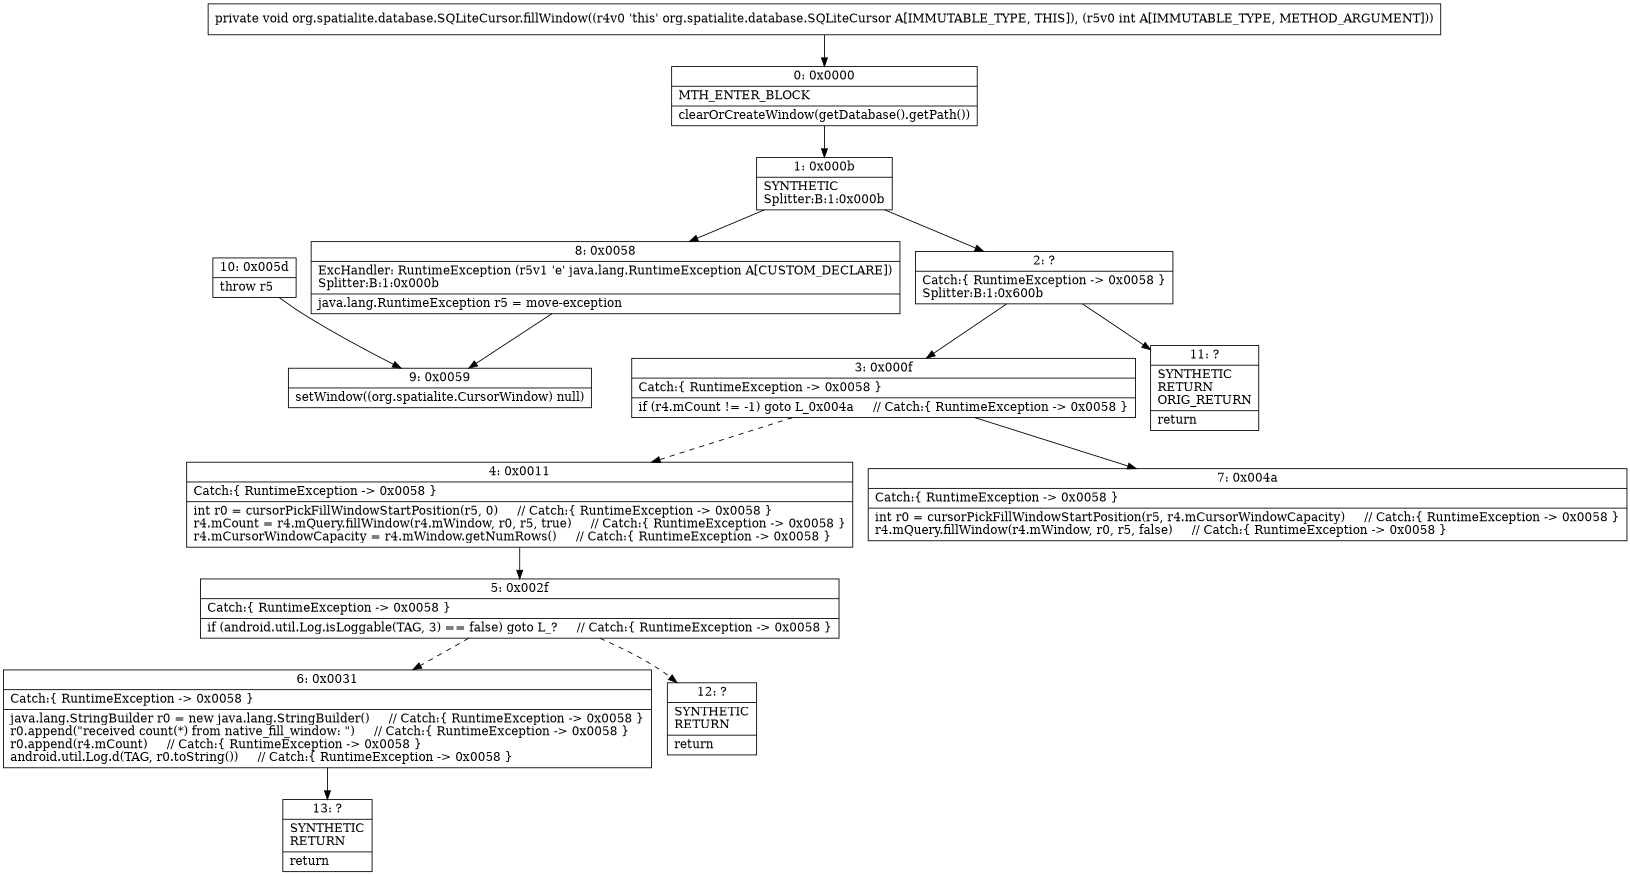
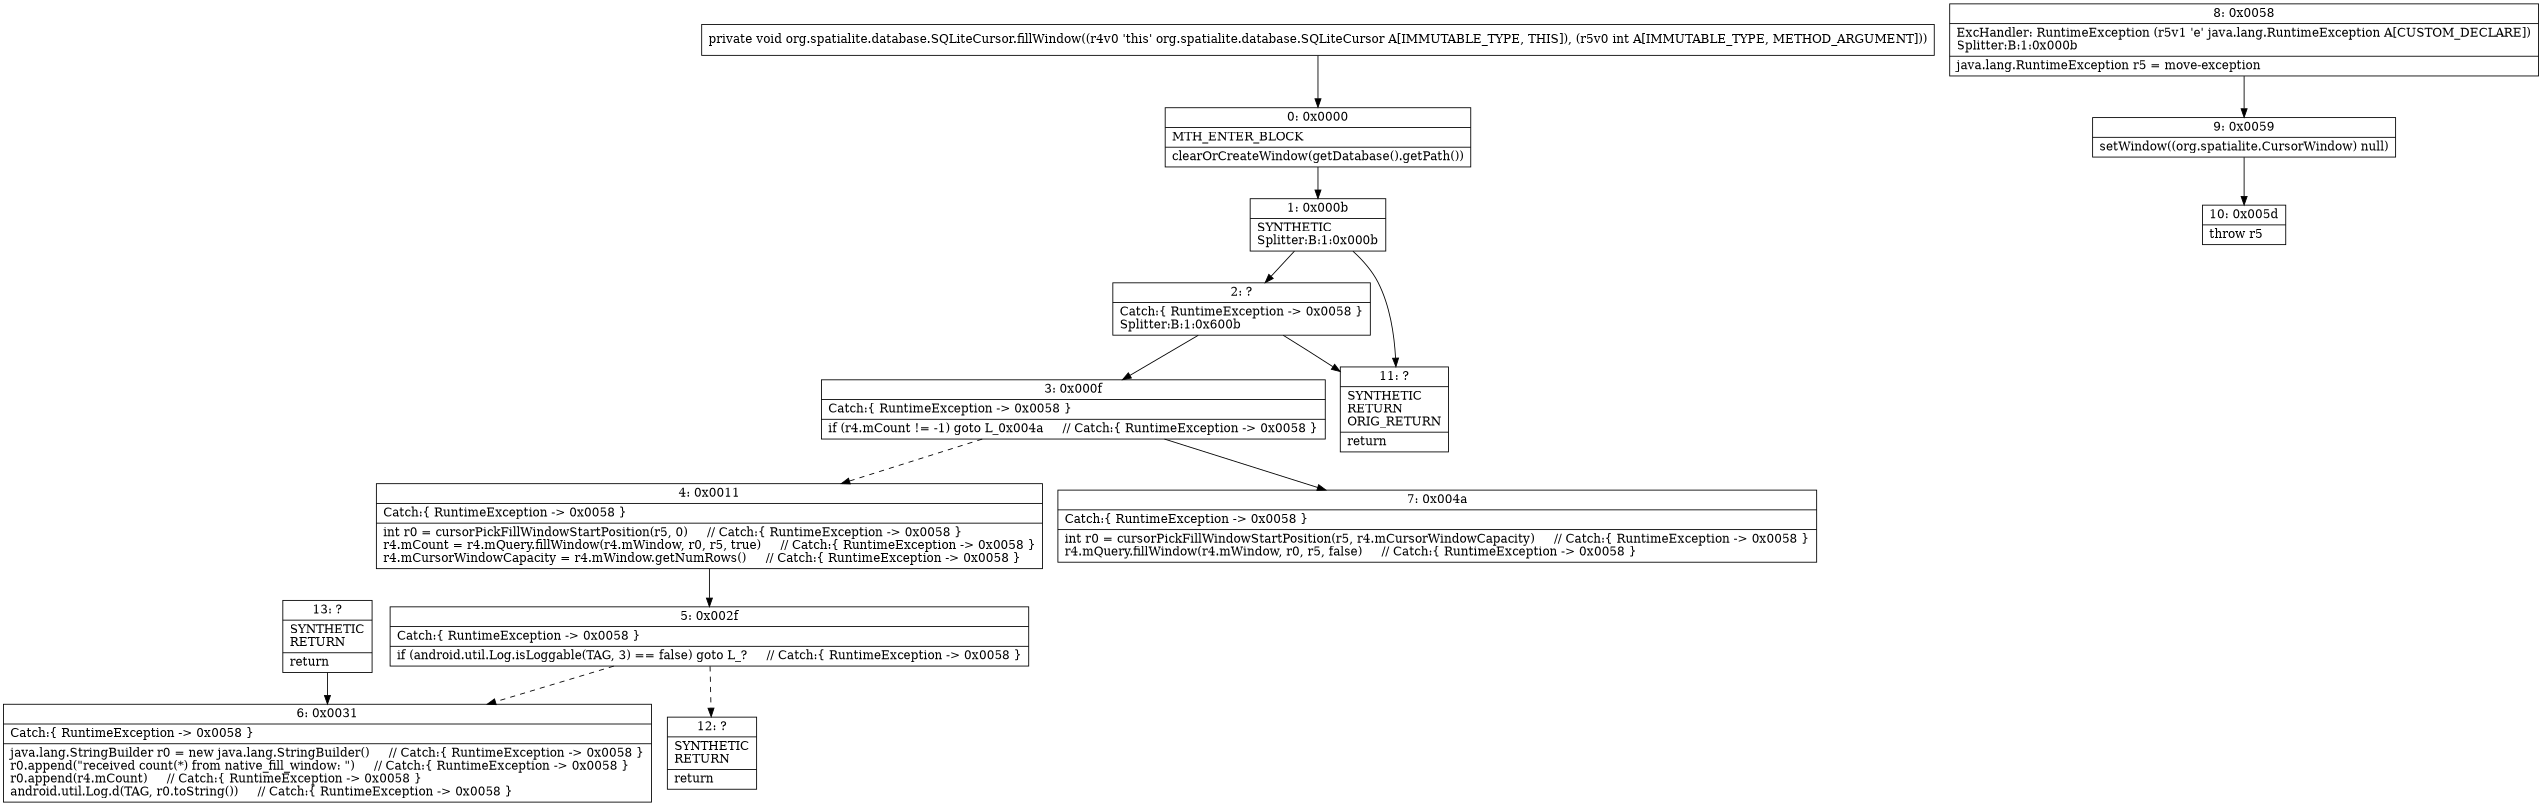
(731, 224) -> (1385, 300)
(335, 333) -> (2244, 177)
(327, 779) -> (327, 684)
